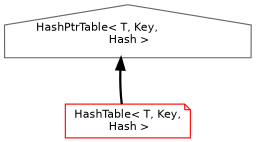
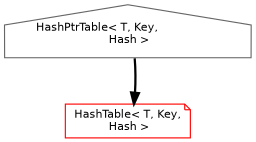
(120, 87) -> (135, 76)
